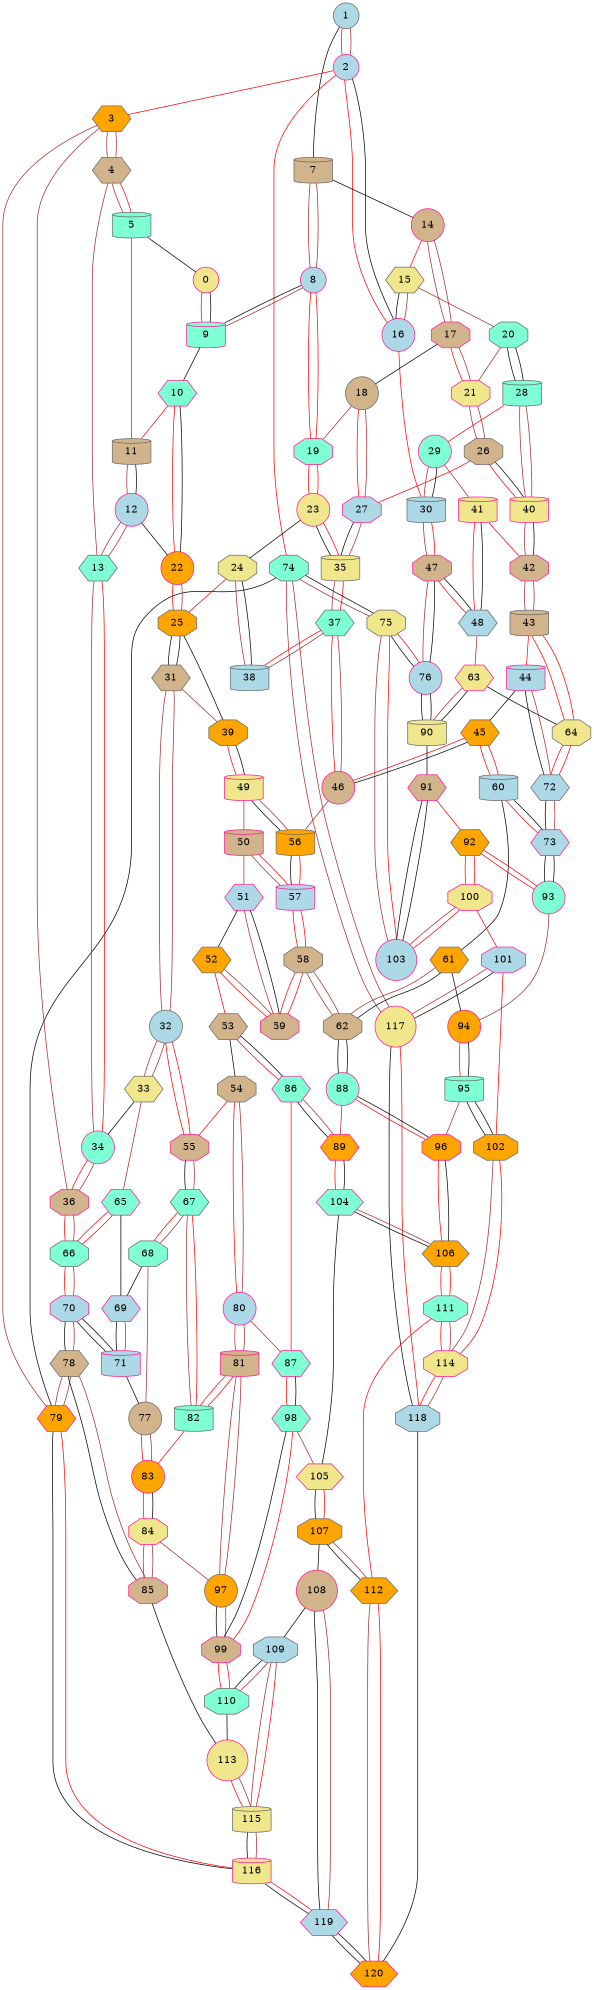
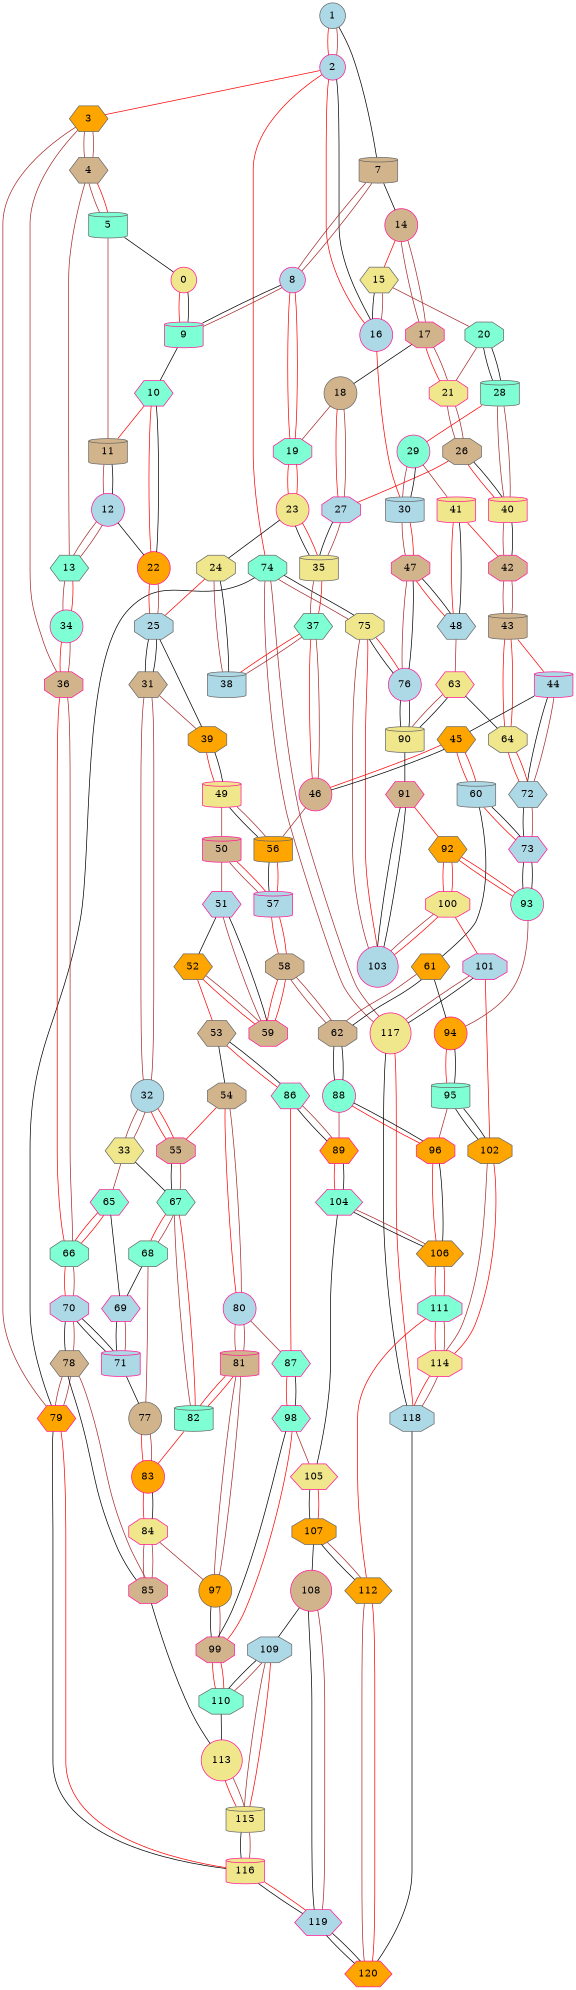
(177, 623) -> (154, 626)
(121, 1118) -> (150, 1177)
